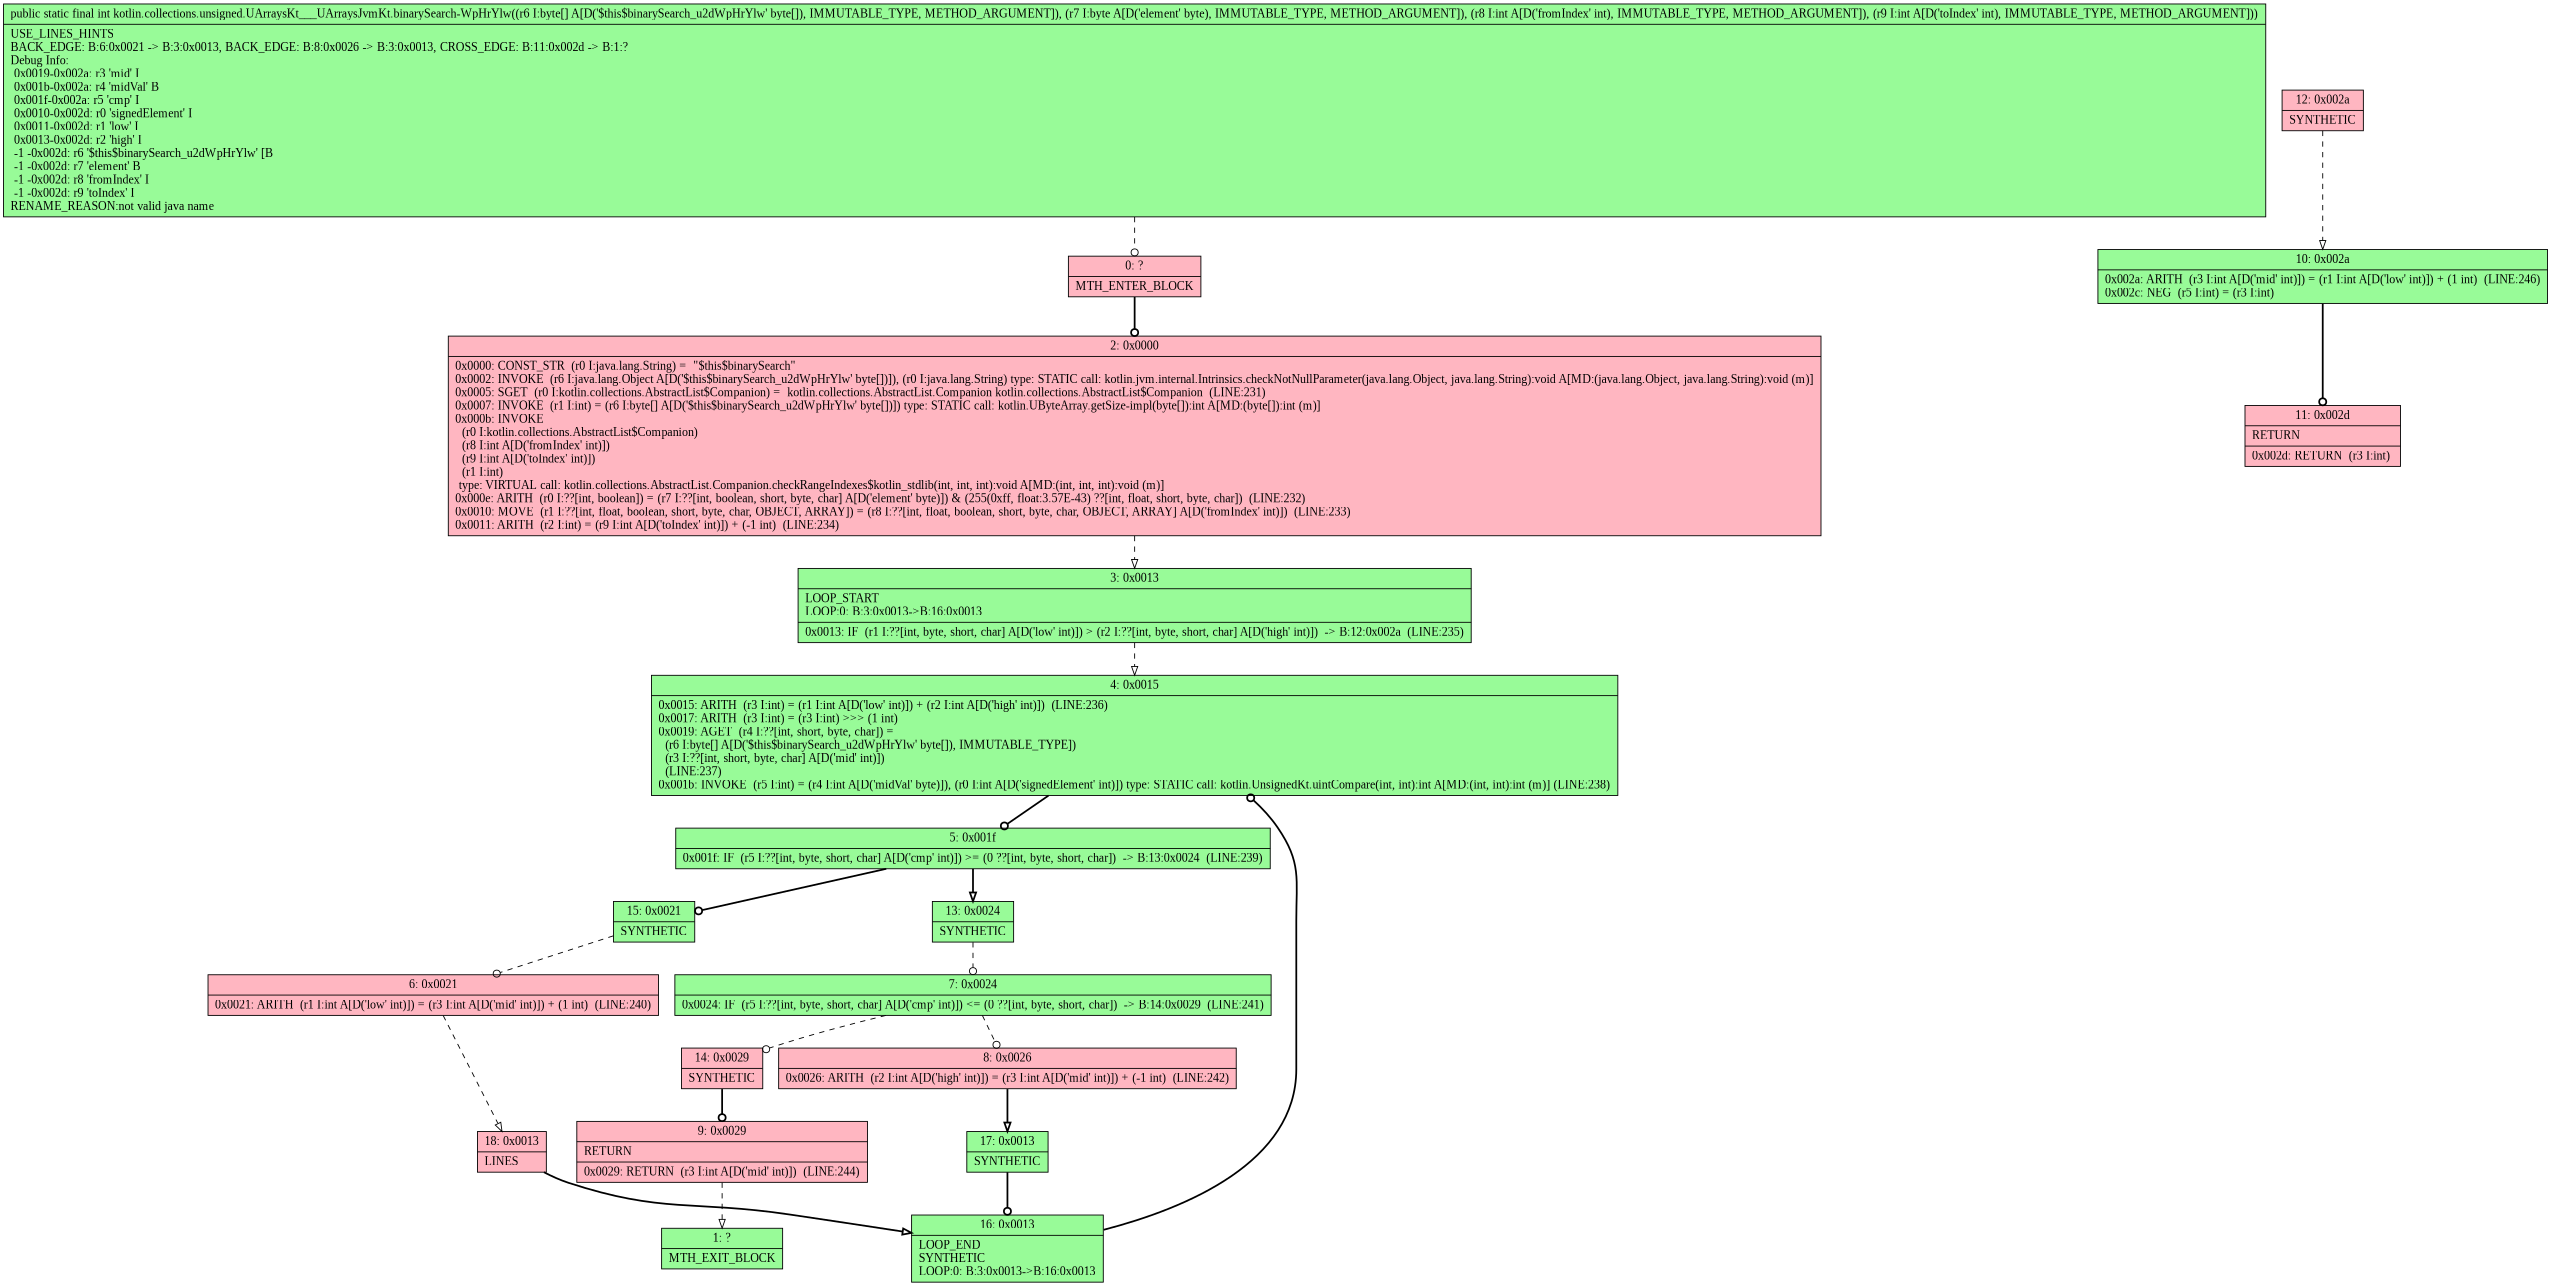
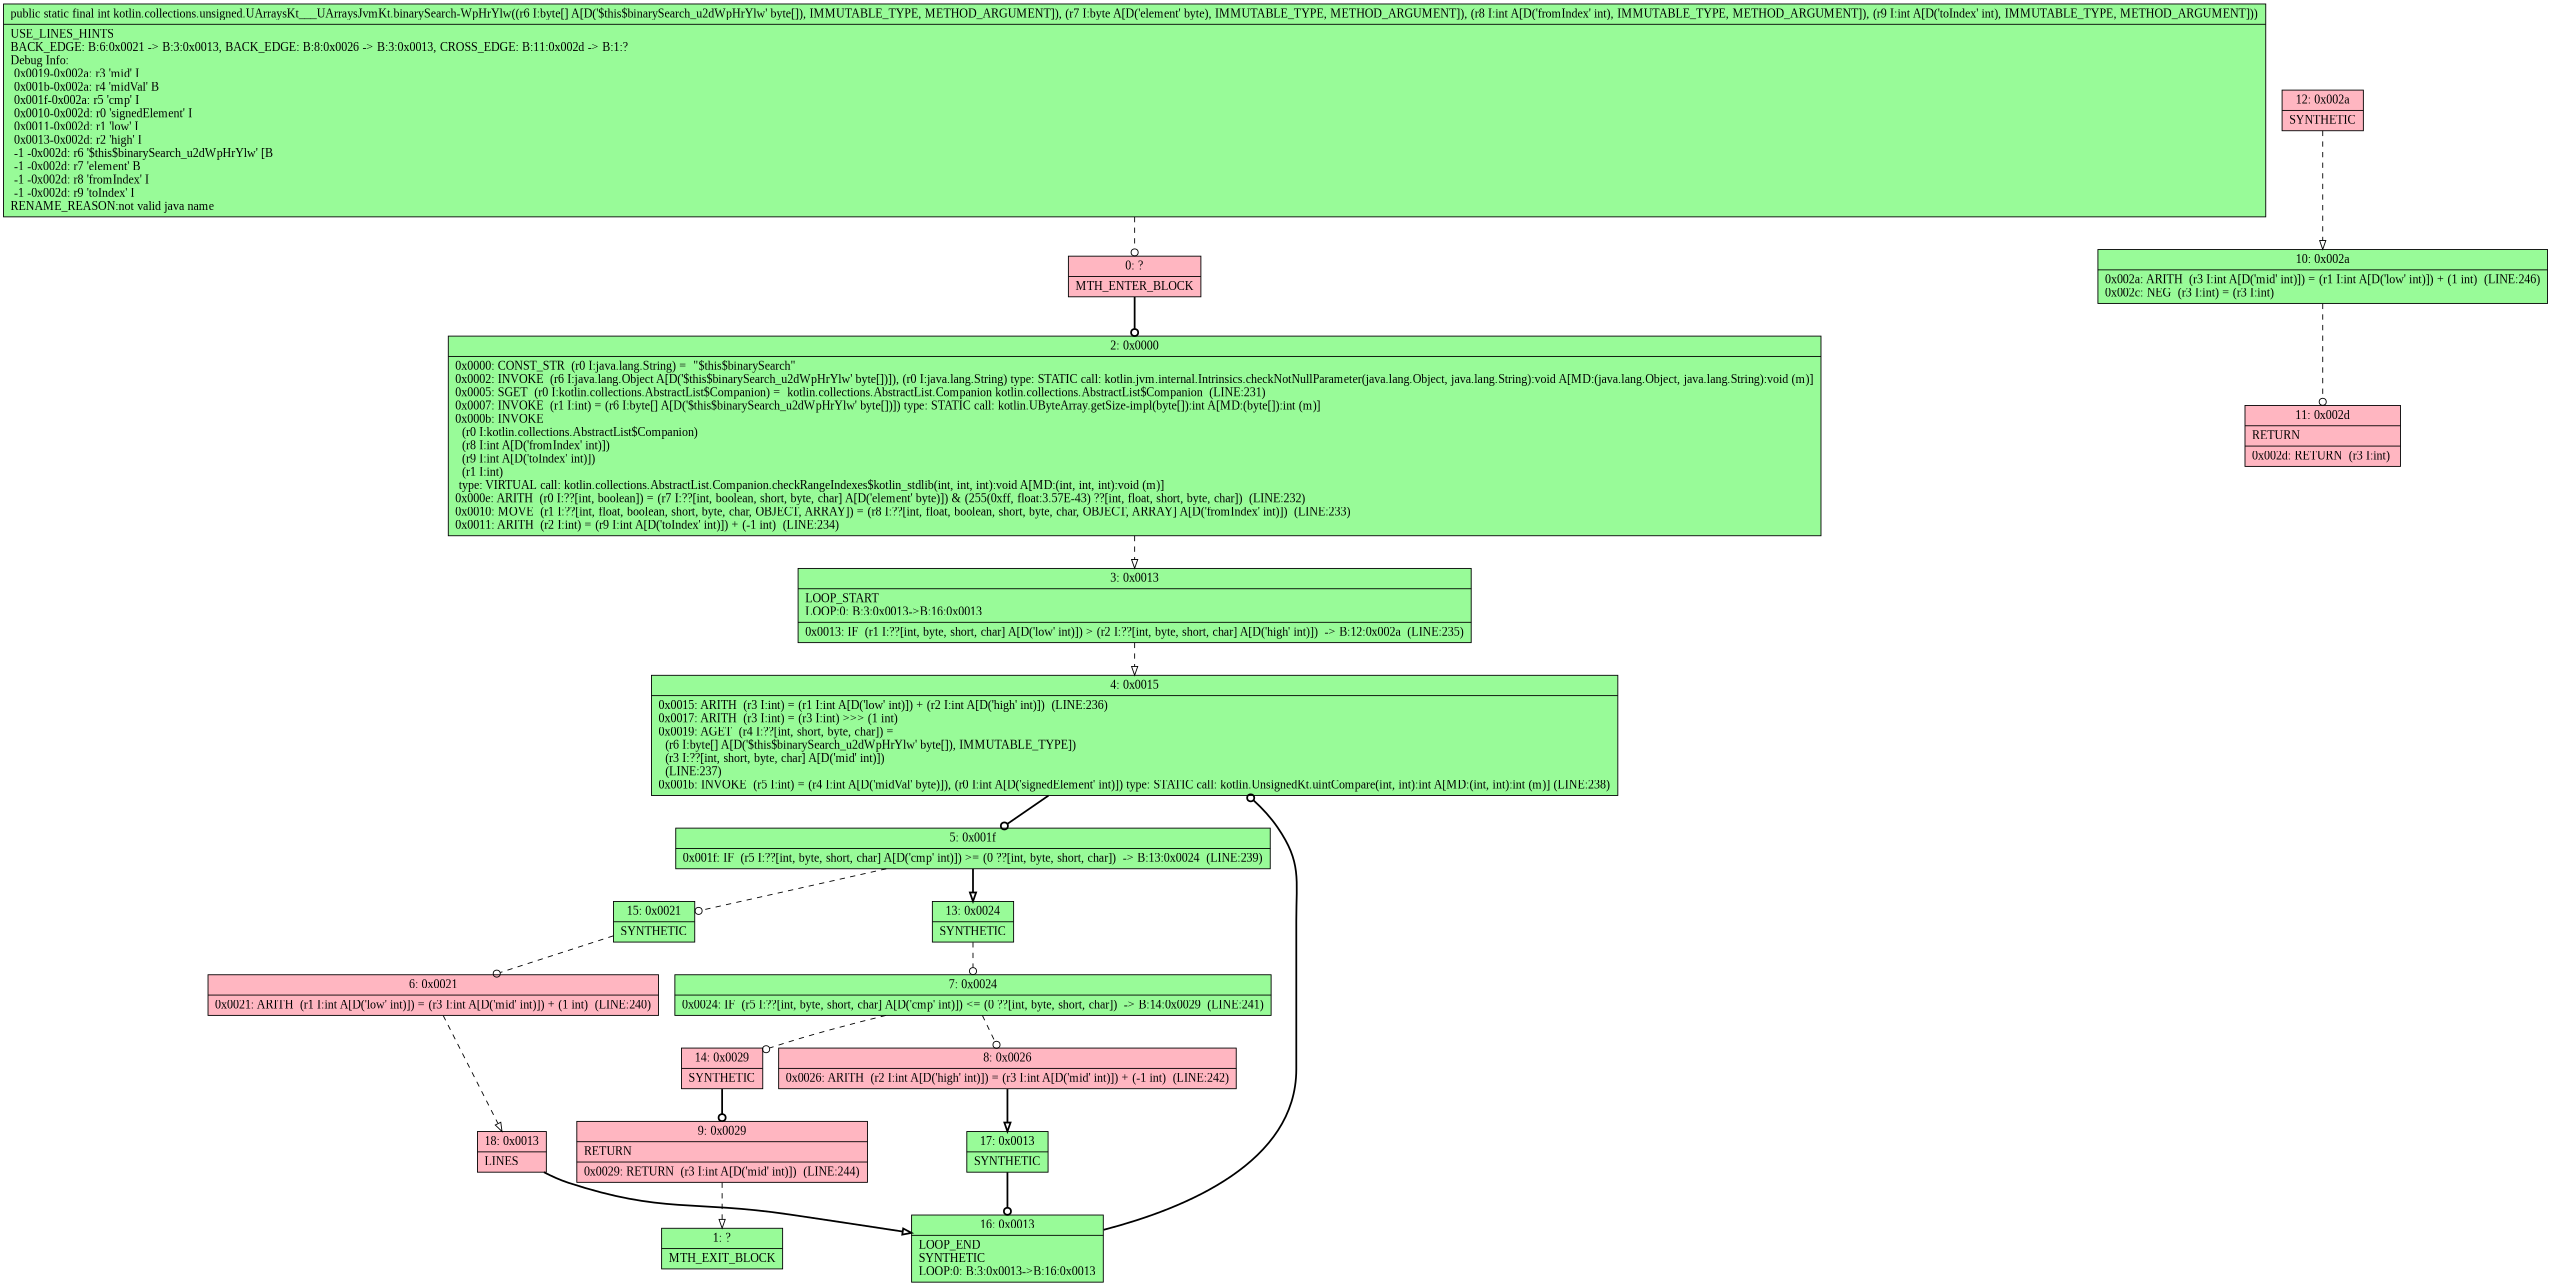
(2192, 293) -> (2192, 293)
(2323, 351) -> (2323, 351)
(1135, 436) -> (1135, 436)
(794, 889) -> (794, 889)
